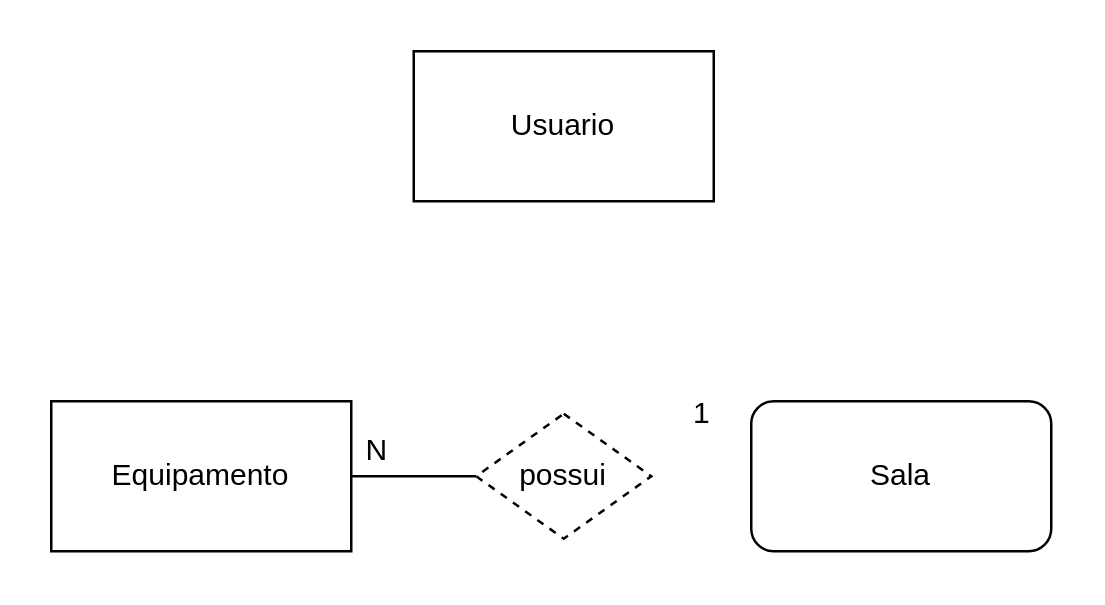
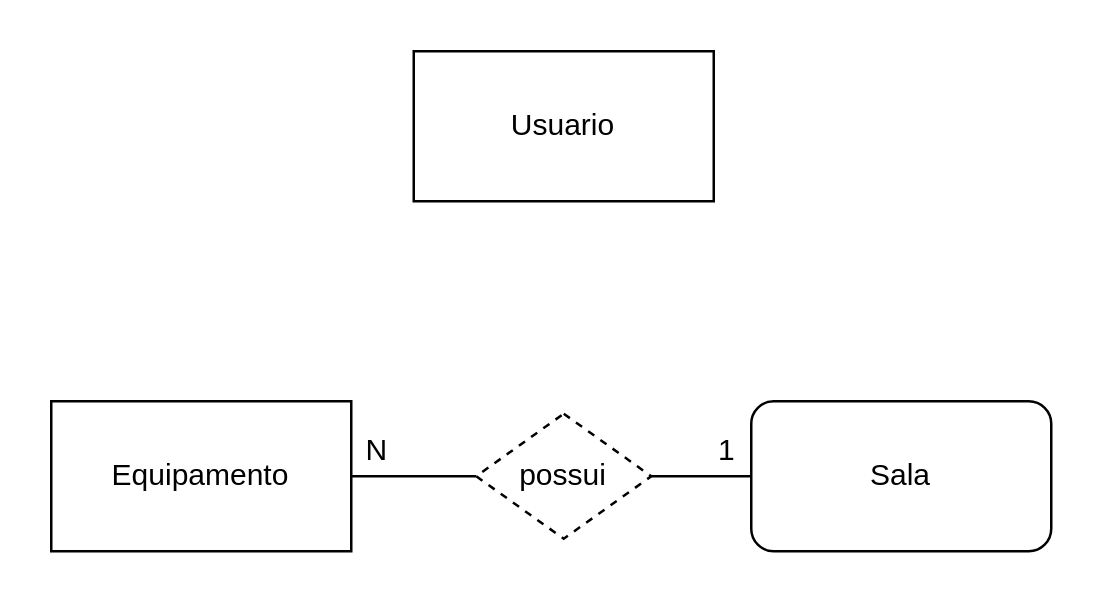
(701, 414) -> (726, 451)
none -> (701, 476)
